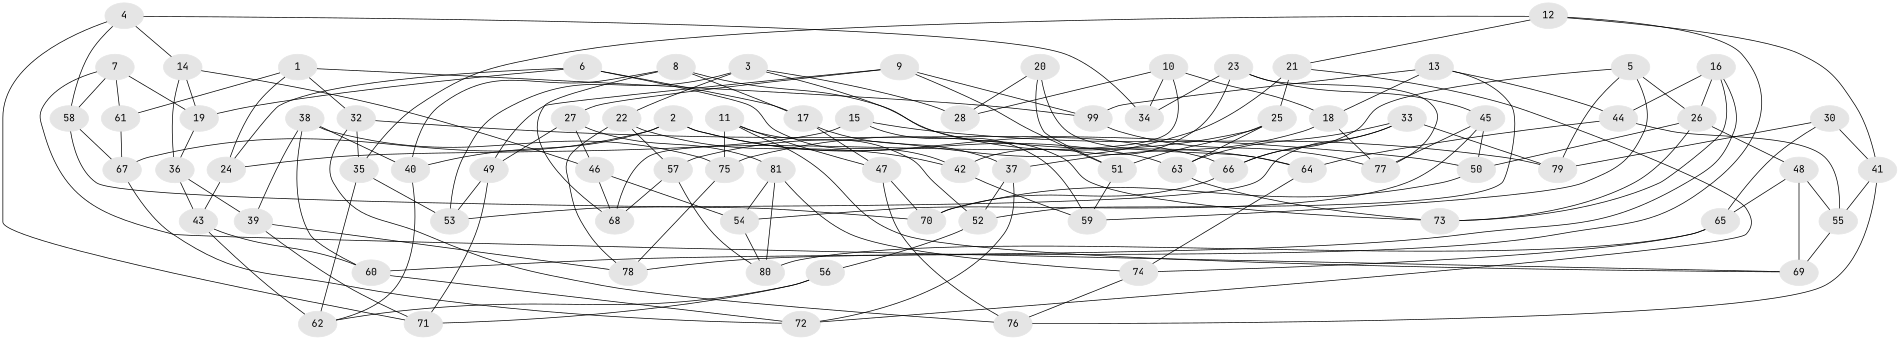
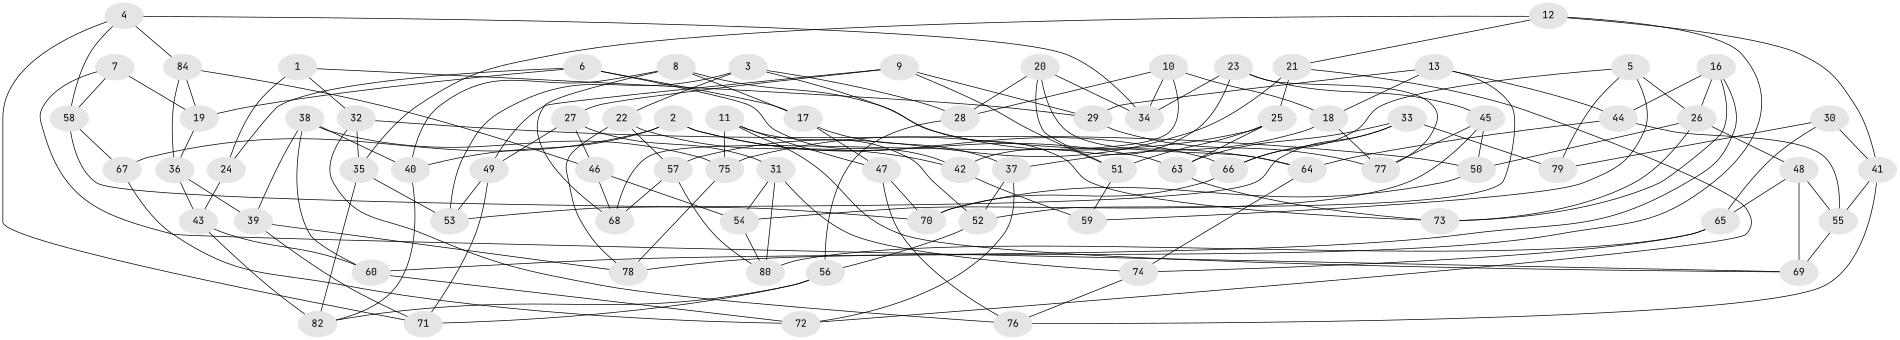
(183, 67) -> (183, 67)
none -> (1092, 93)
(121, 119) -> none
(855, 119) -> none
(1093, 119) -> (1093, 119)
none -> (848, 167)
(776, 170) -> (776, 170)
(318, 324) -> (318, 324)
